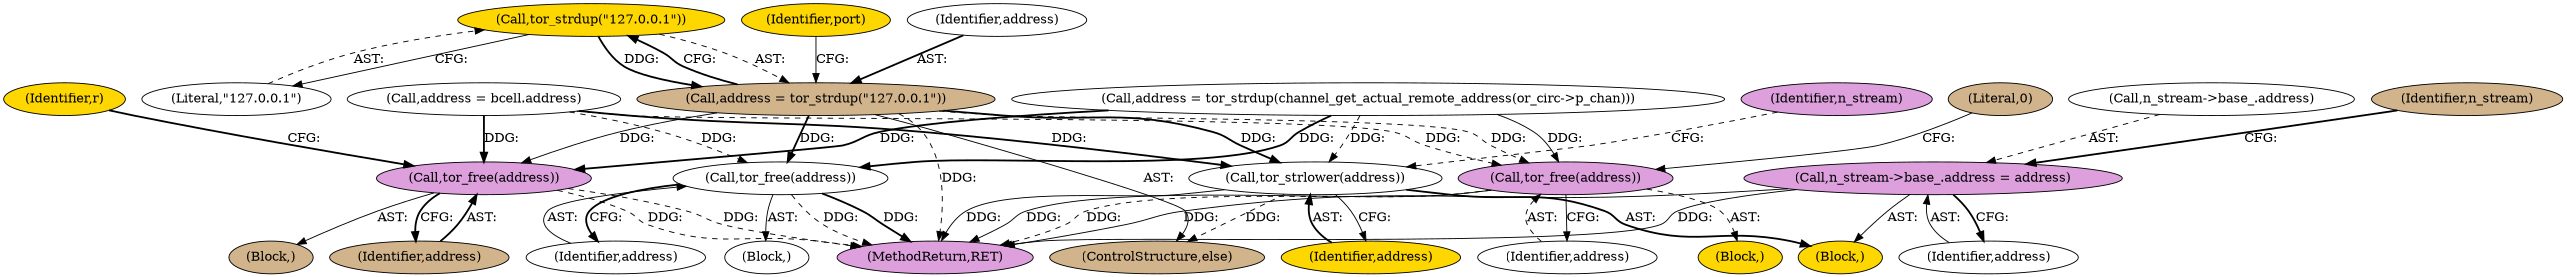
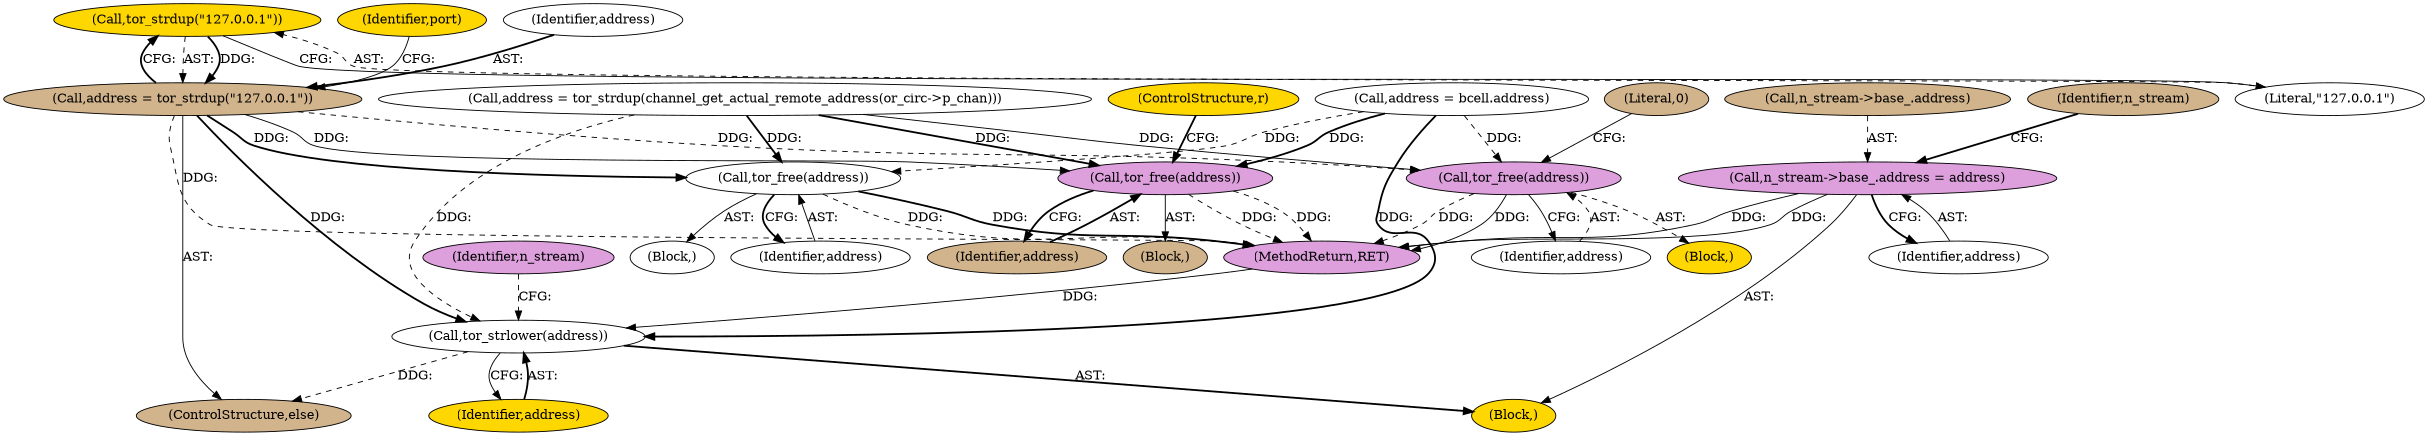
(65, 99) -> (1203, 99)
(2211, 99) -> (1868, 99)
(1080, 196) -> (944, 302)
